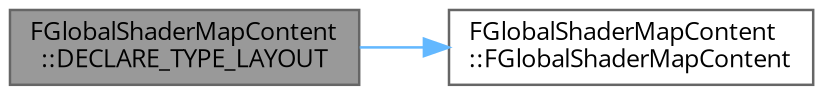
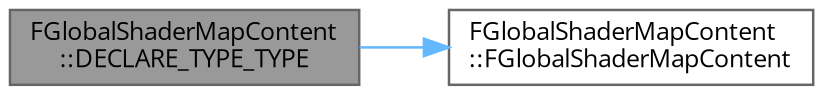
(185, 47) -> (185, 47)
